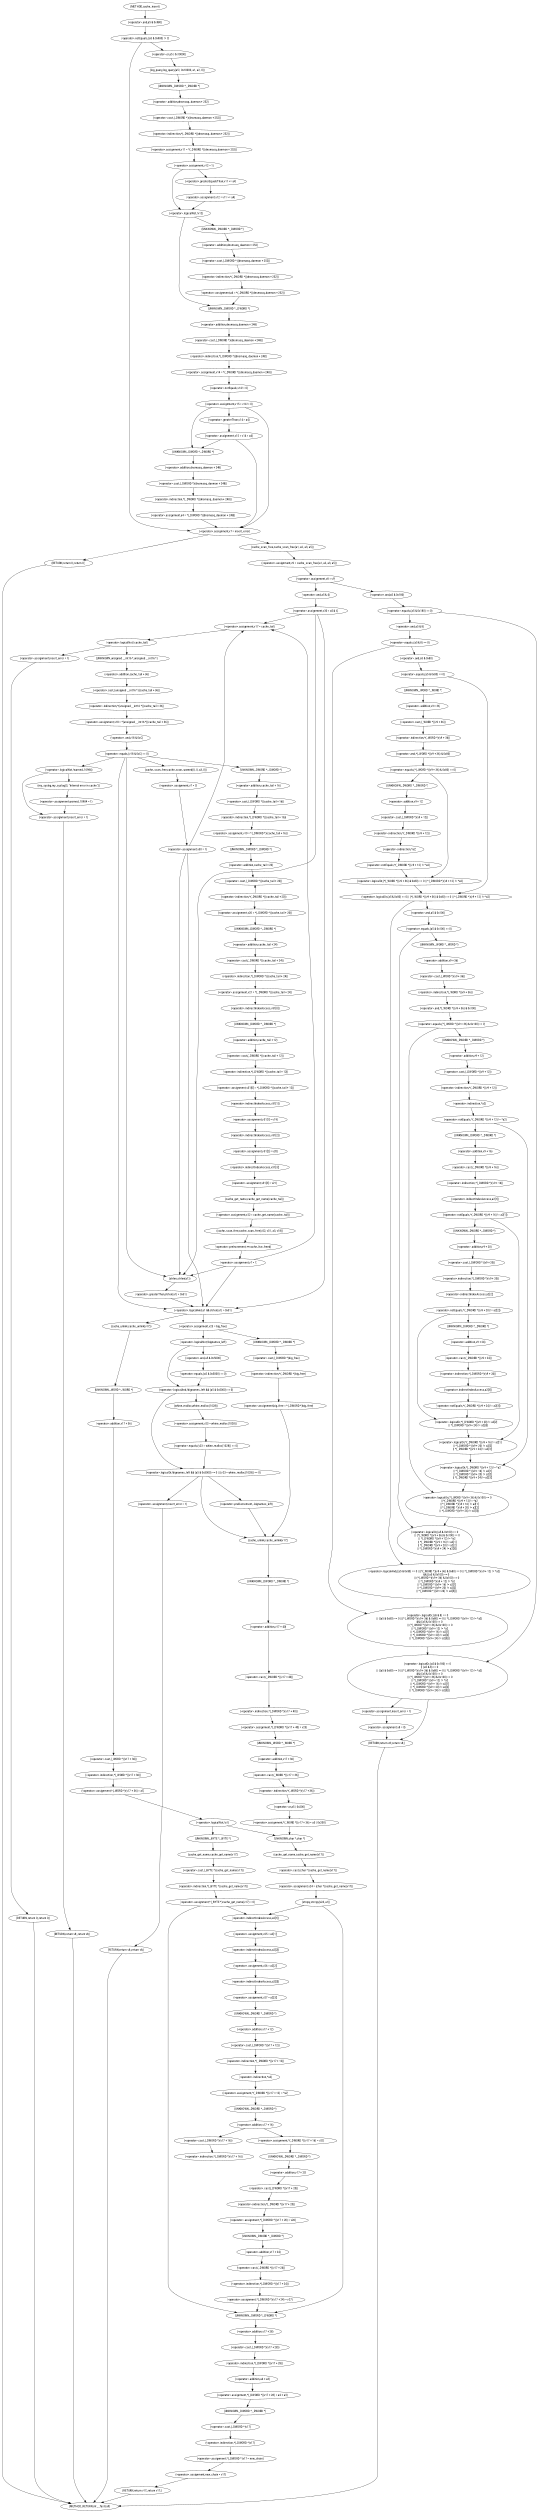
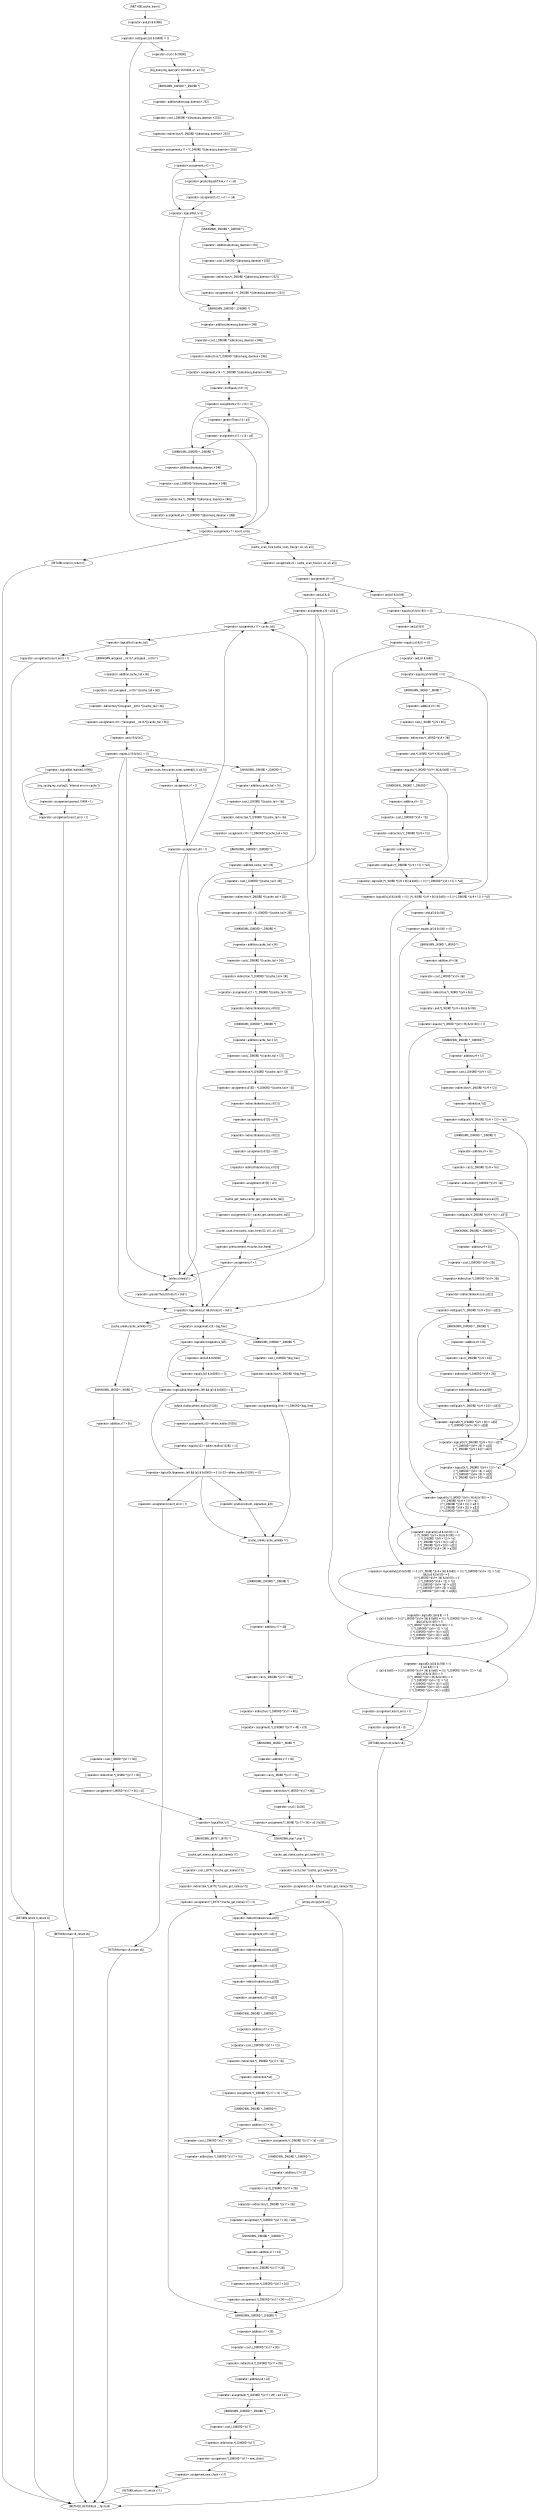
(255, 890) -> (252, 888)
